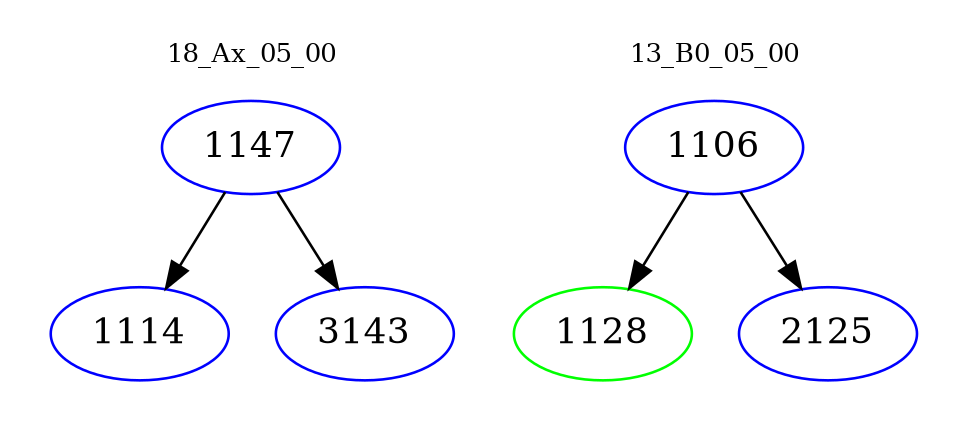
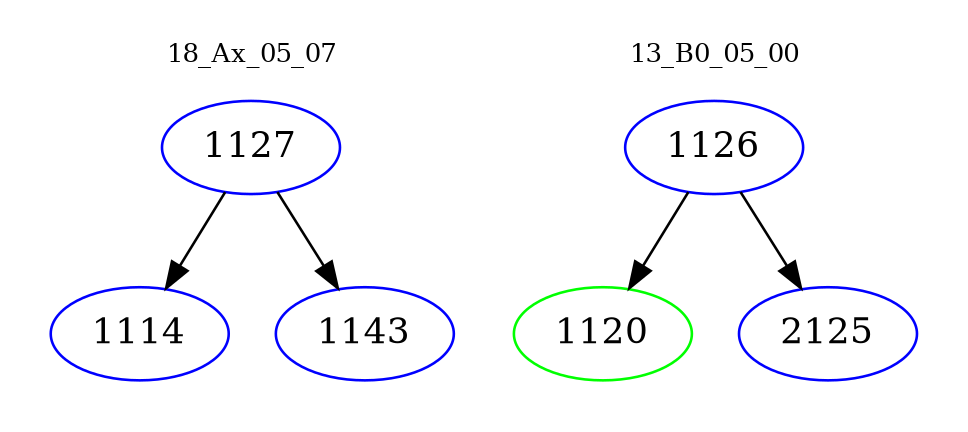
(252, 56) -> (252, 56)
(251, 147) -> (251, 147)
(714, 147) -> (714, 147)
(365, 334) -> (365, 334)
(603, 334) -> (603, 334)
